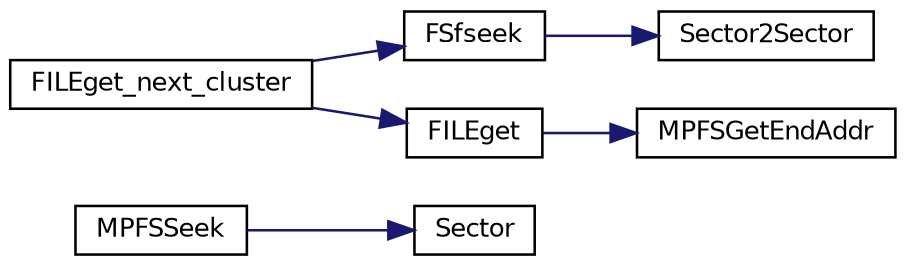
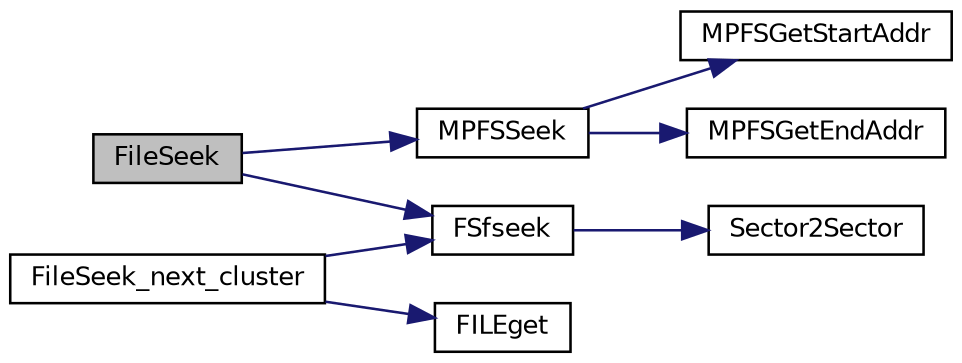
(161, 84) -> (168, 279)
(577, 133) -> (625, 133)
none -> (168, 159)
(475, 230) -> (816, 36)
